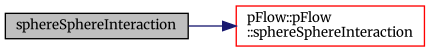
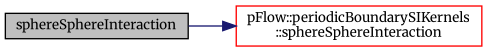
(330, 26) -> (359, 26)
